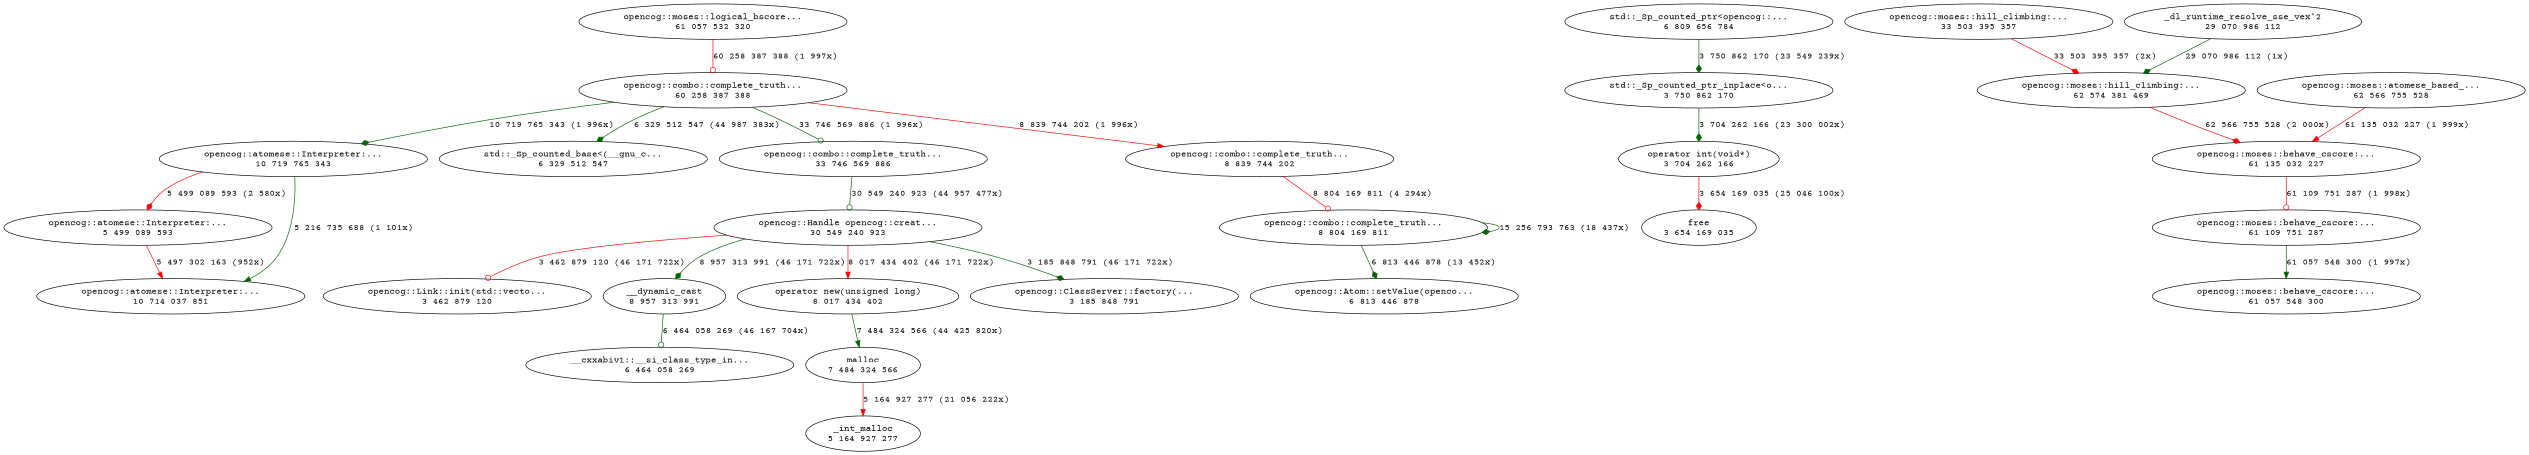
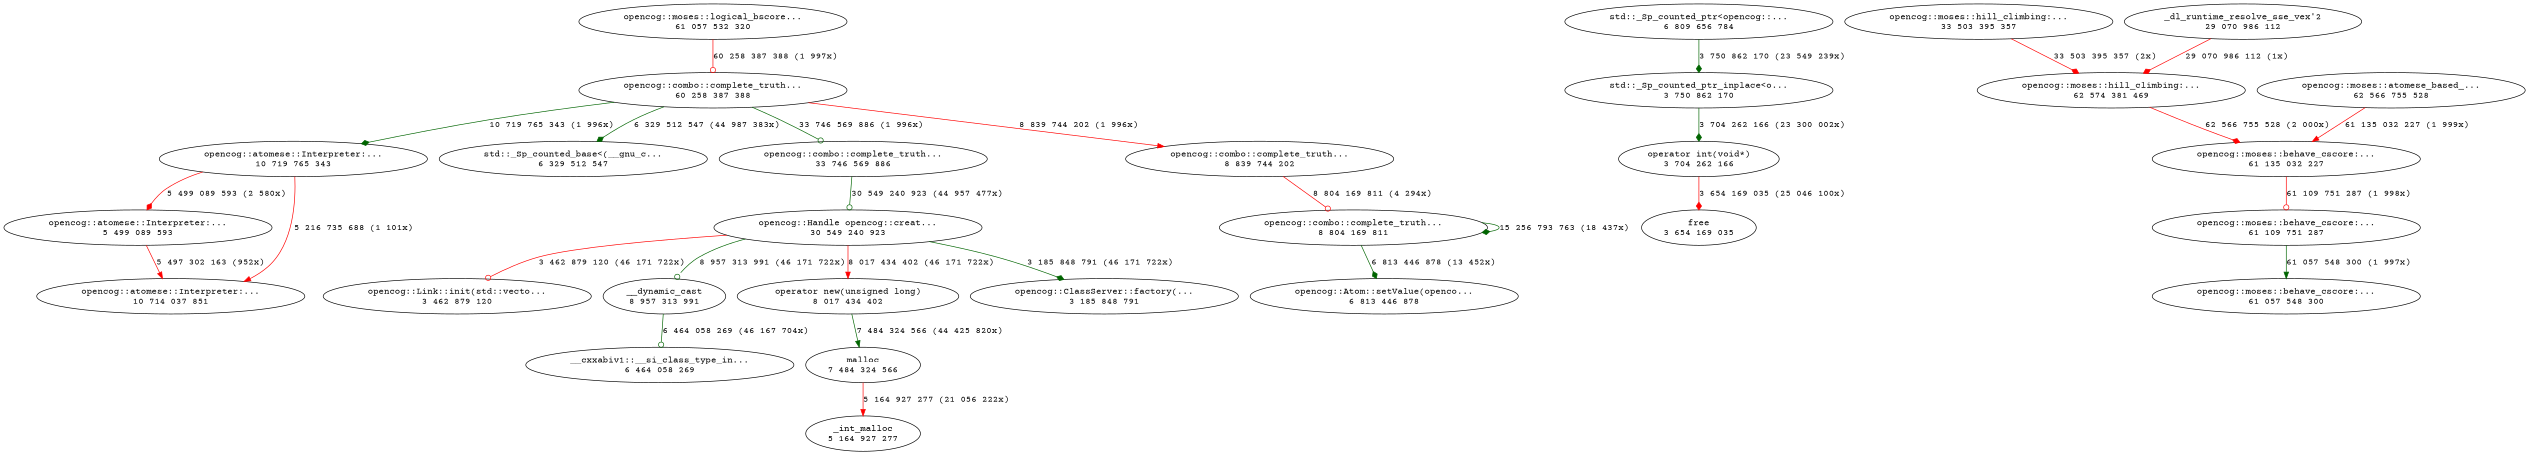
(2181, 54) -> (2181, 54)
(288, 235) -> (288, 235)
(711, 251) -> (711, 251)
